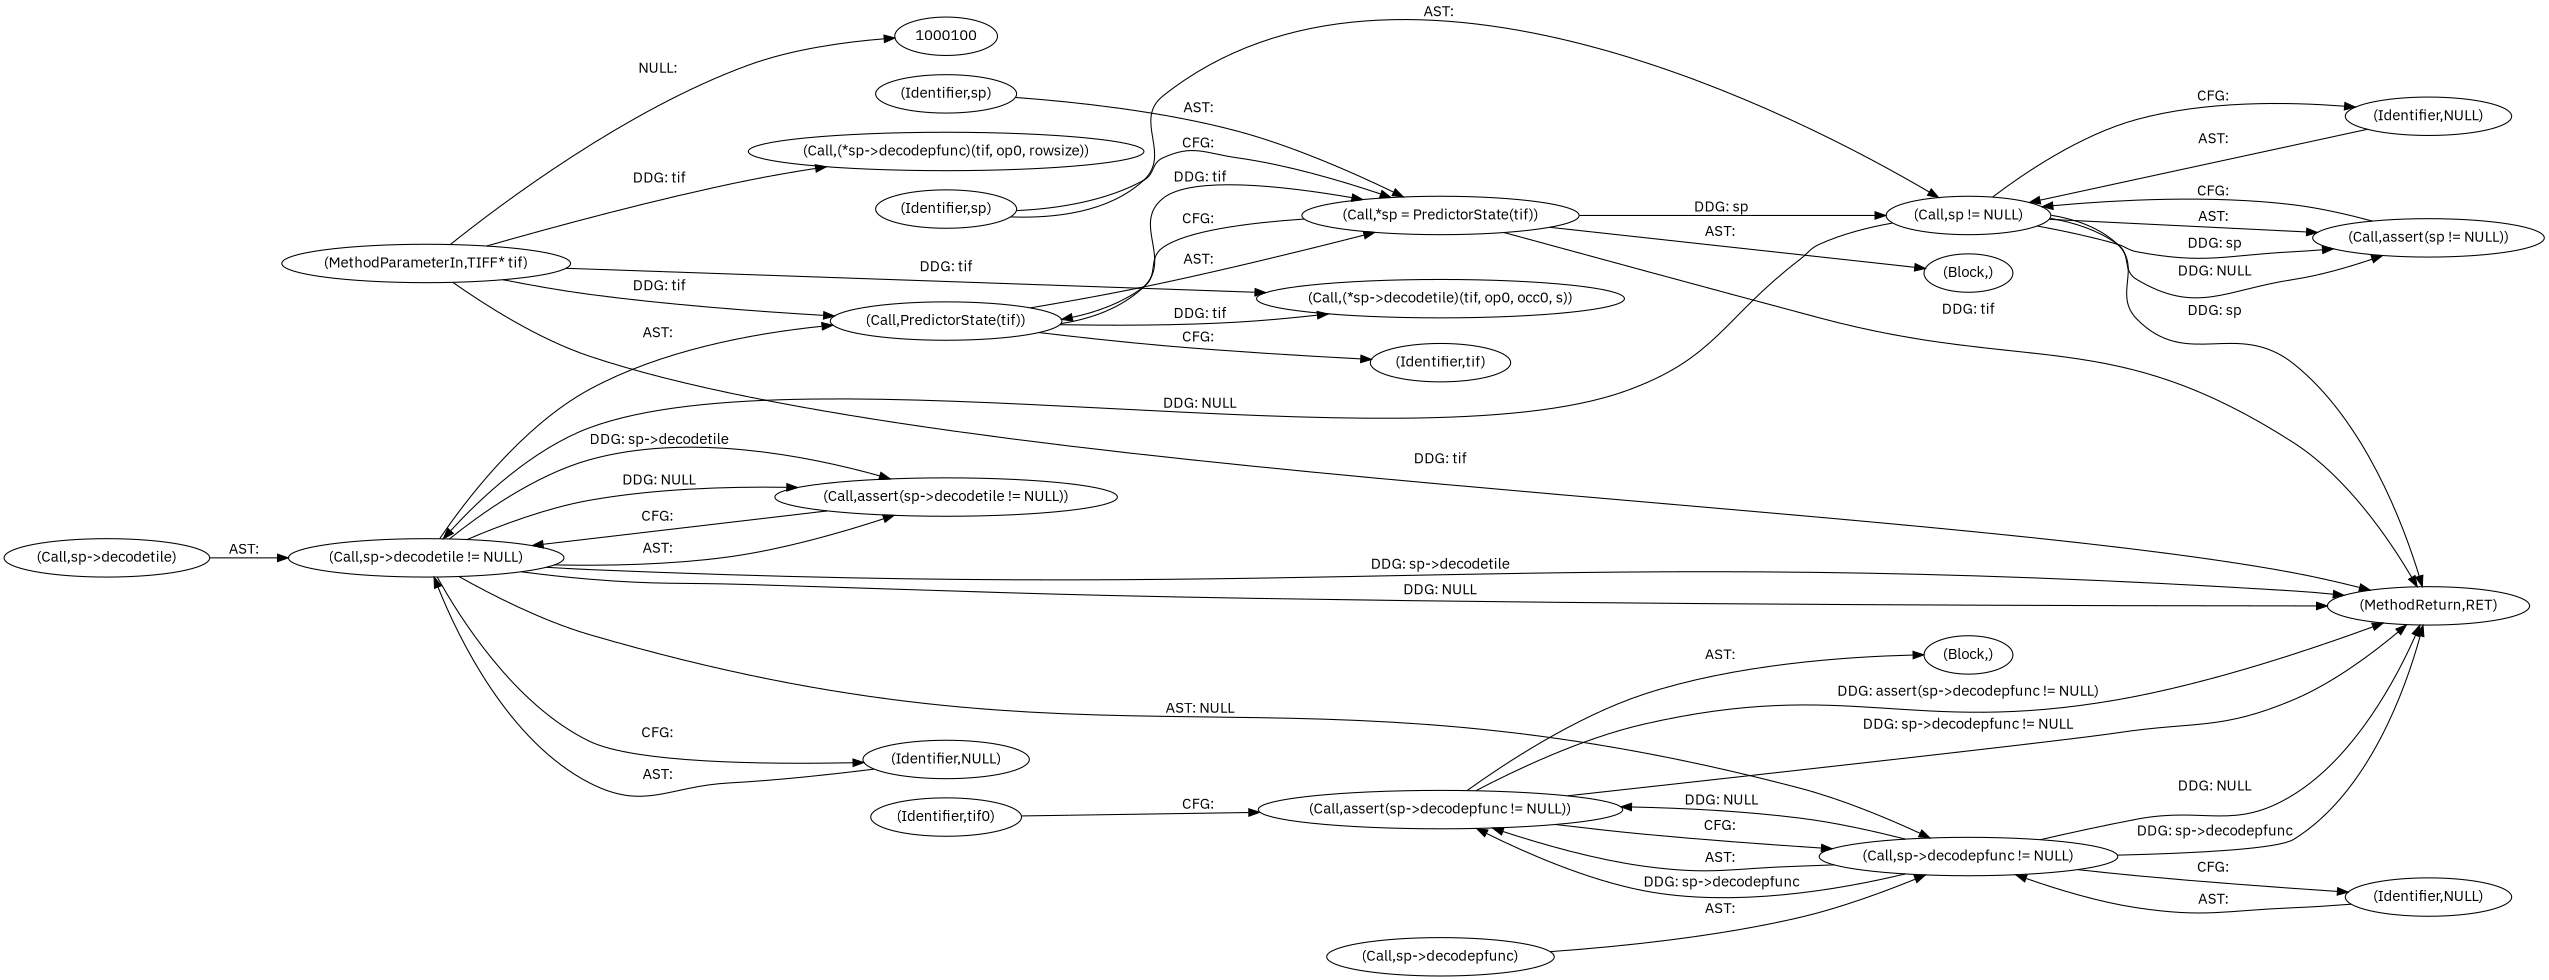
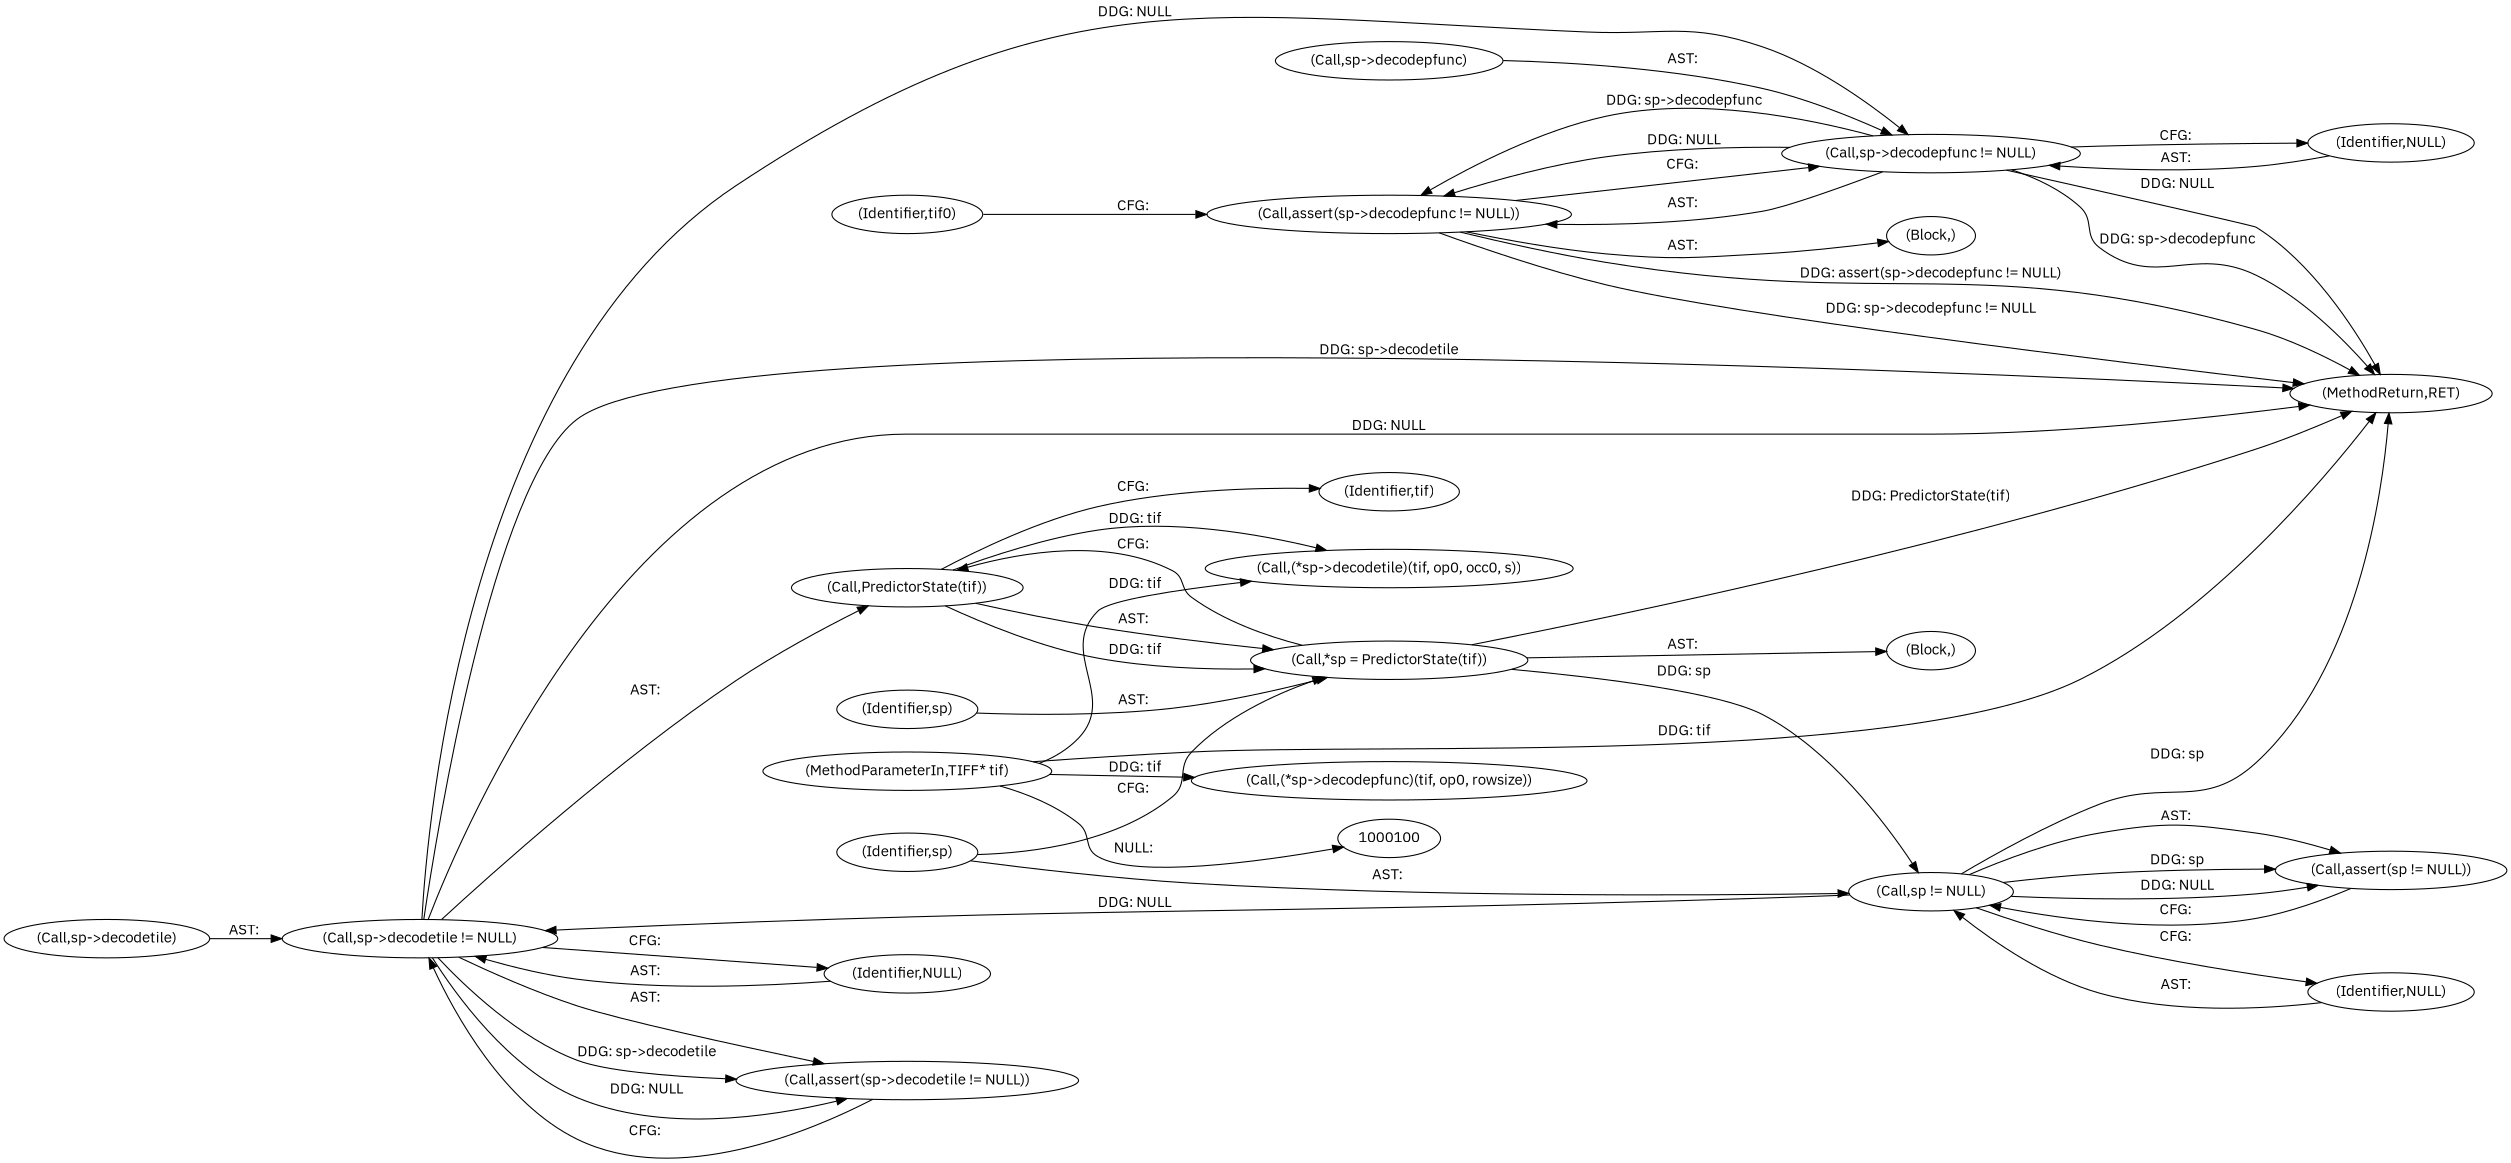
(663, 303) -> none
(1968, 310) -> (1931, 497)
(1200, 709) -> (1135, 12)
